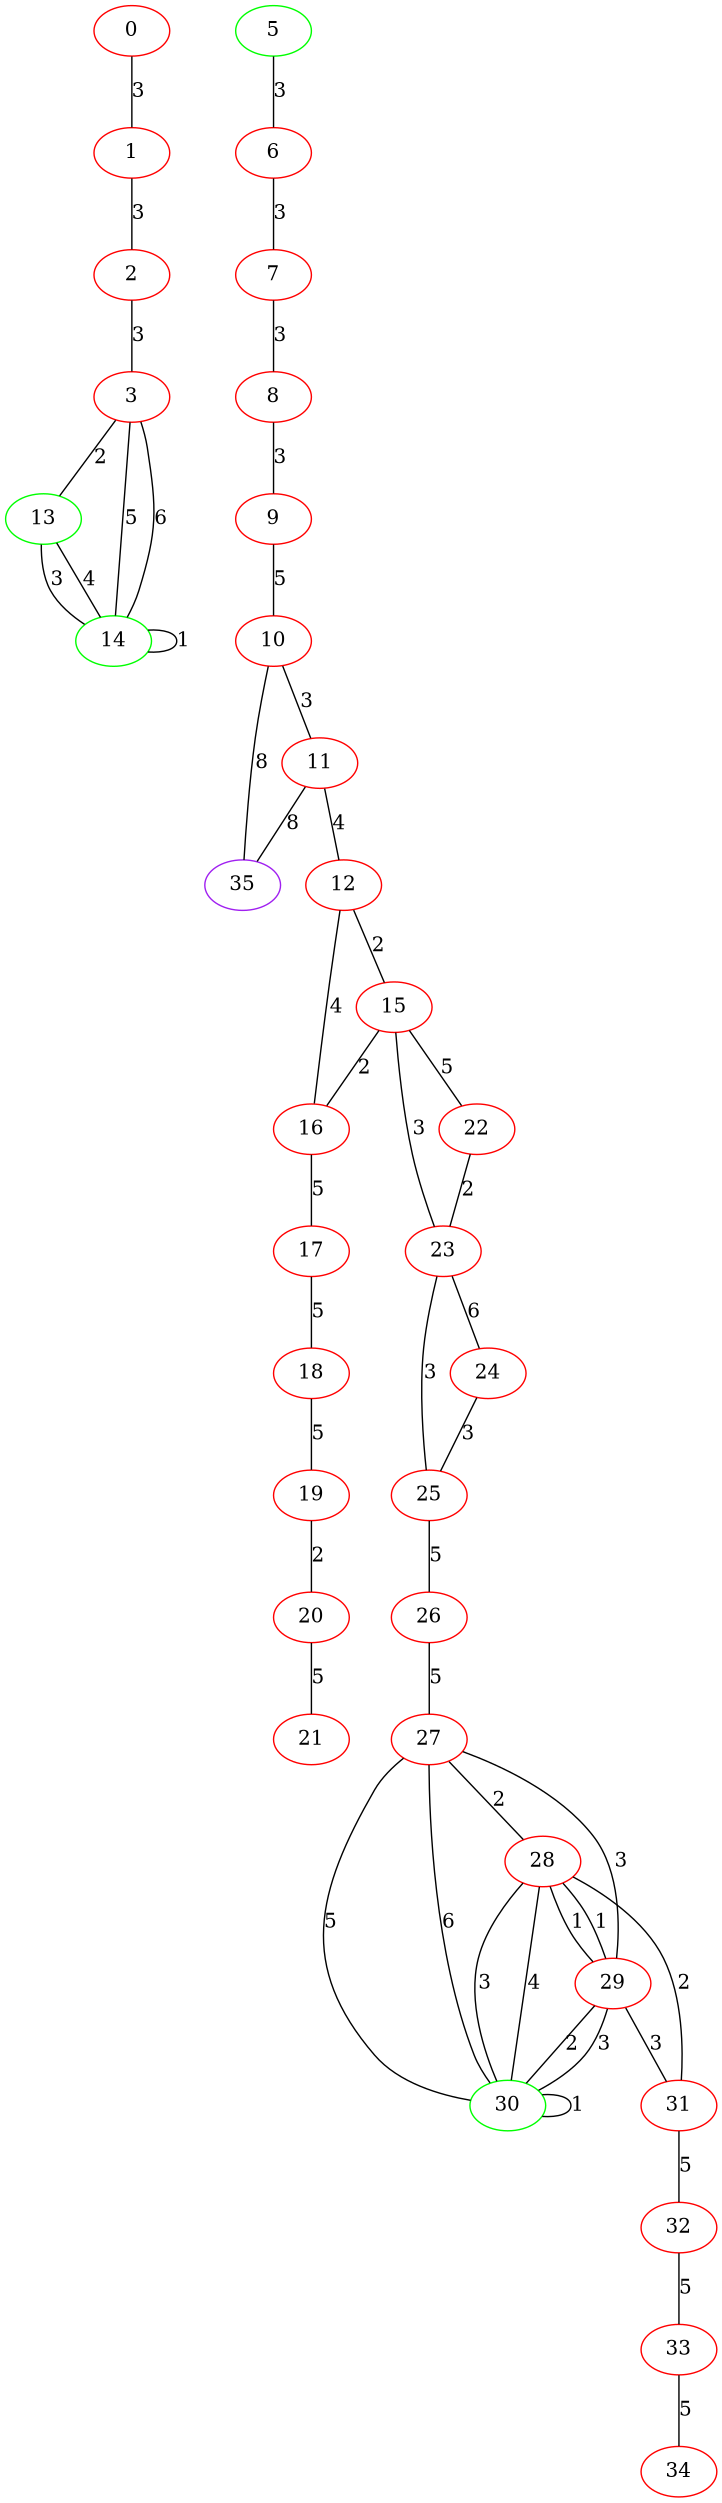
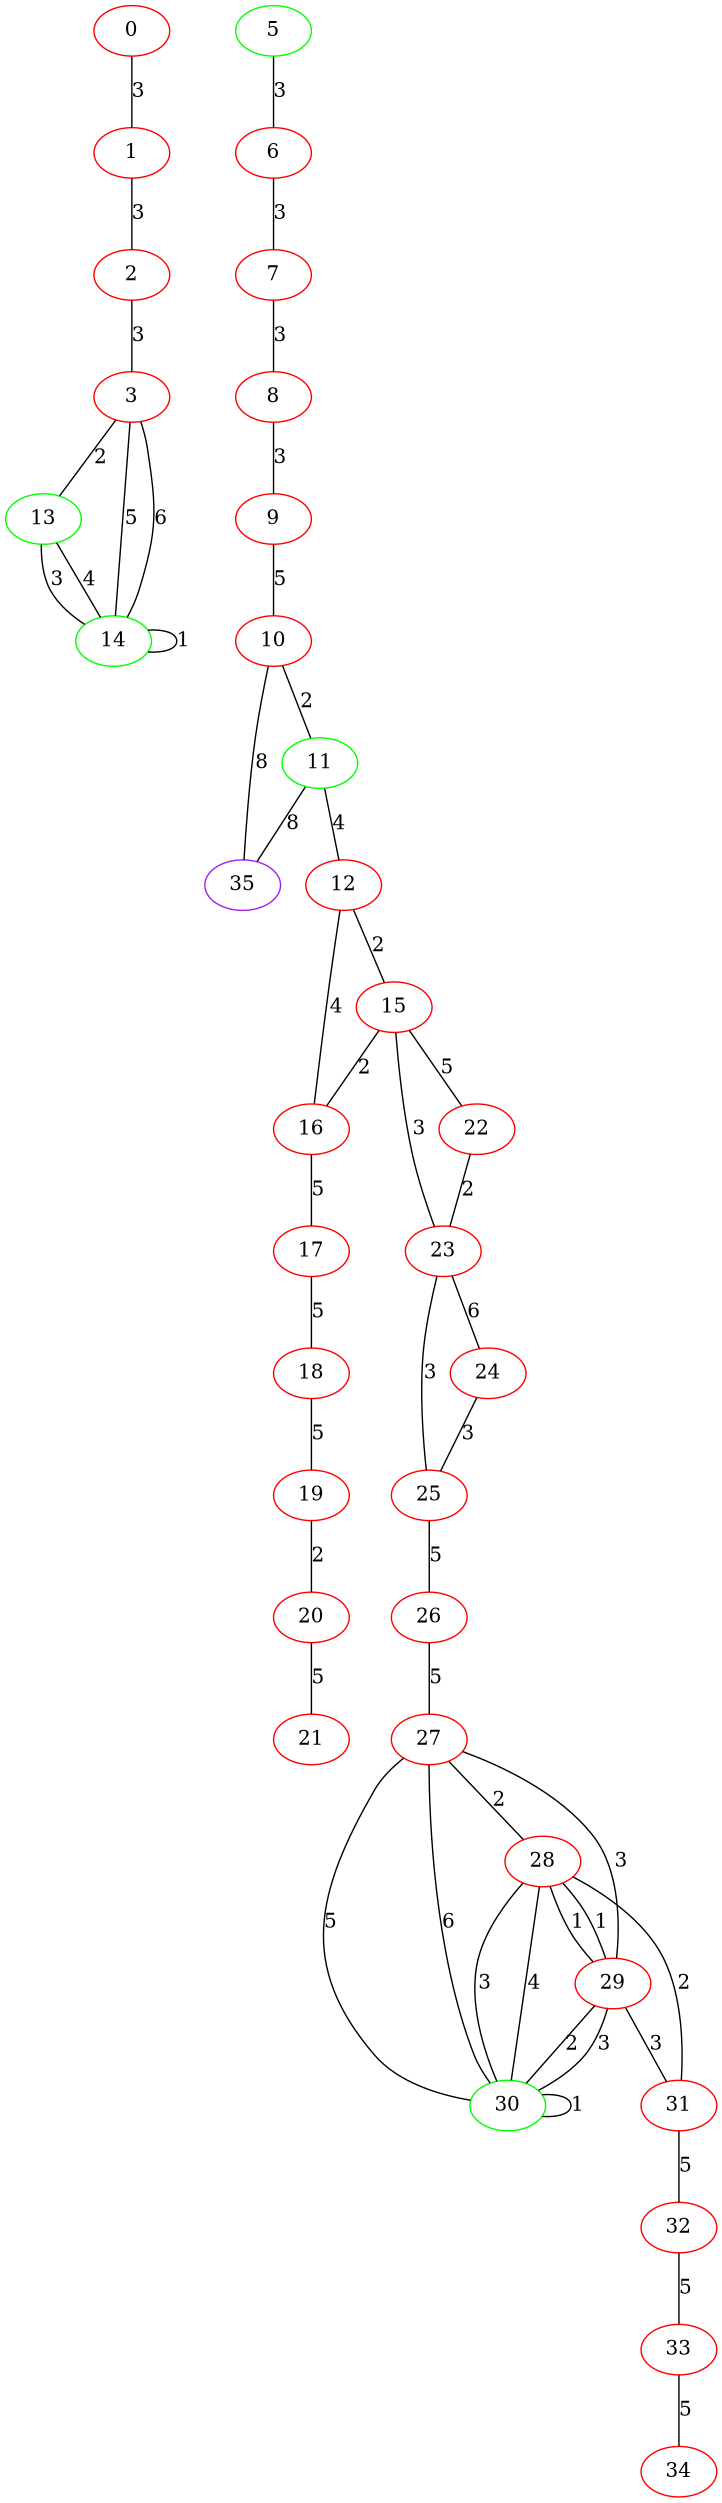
(307, 702) -> (307, 702)
(320, 763) -> (320, 763)
